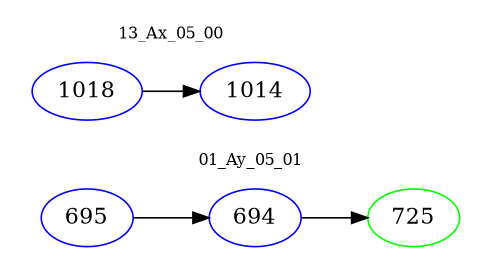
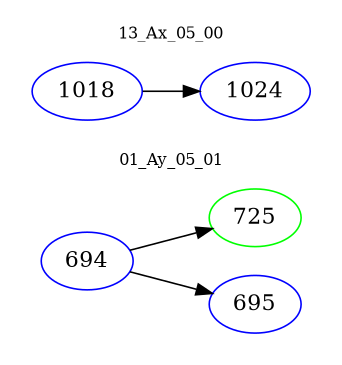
(255, 91) -> (255, 91)
(163, 218) -> (163, 281)
